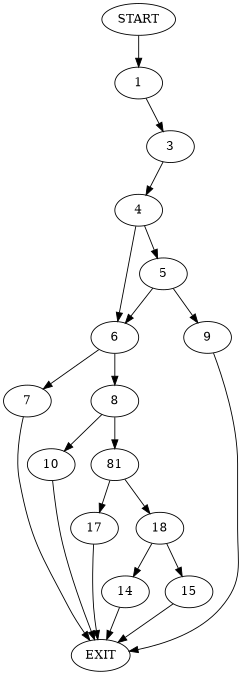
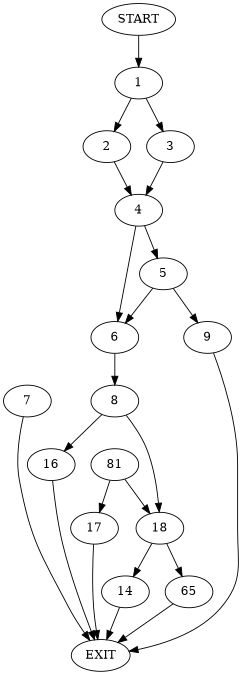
none -> (107, 147)
(75, 367) -> none
(115, 429) -> (149, 457)
(51, 465) -> (51, 465)
(189, 592) -> (189, 592)
